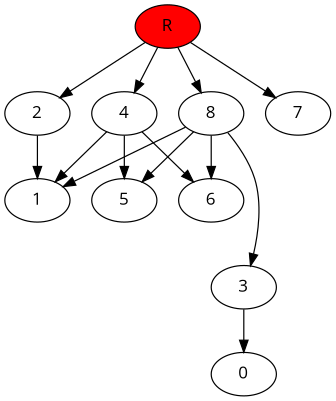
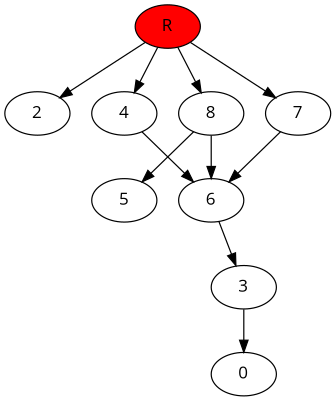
(124, 149) -> none
none -> (259, 153)
(257, 190) -> (225, 238)
(37, 200) -> none
